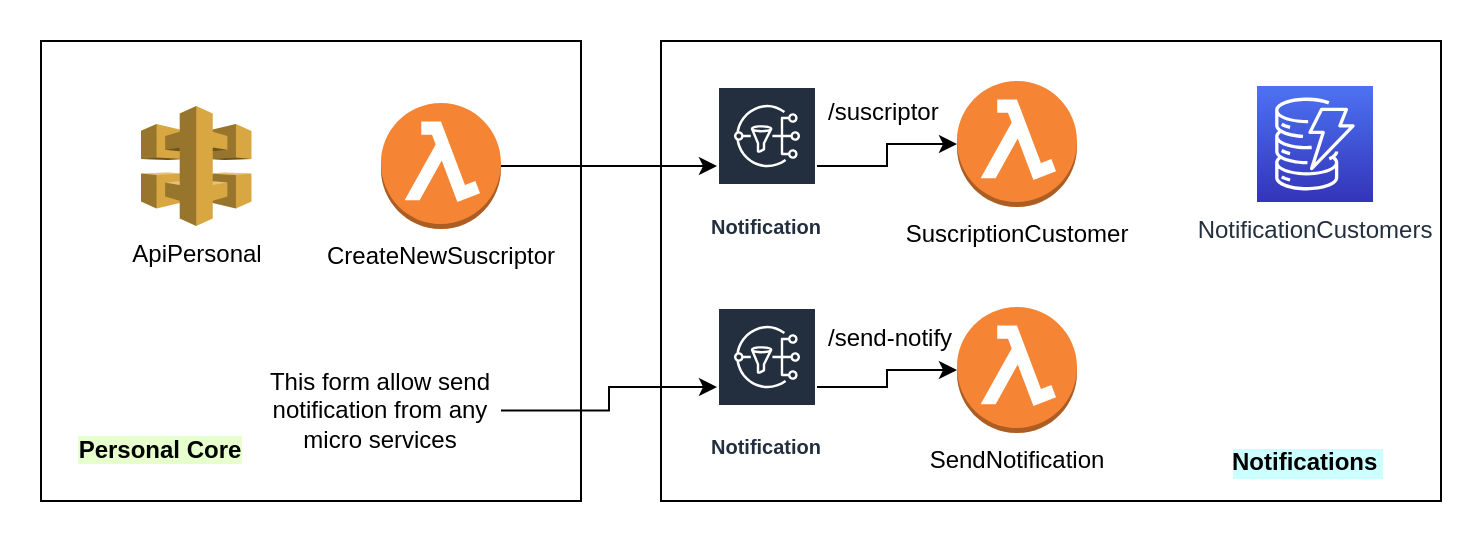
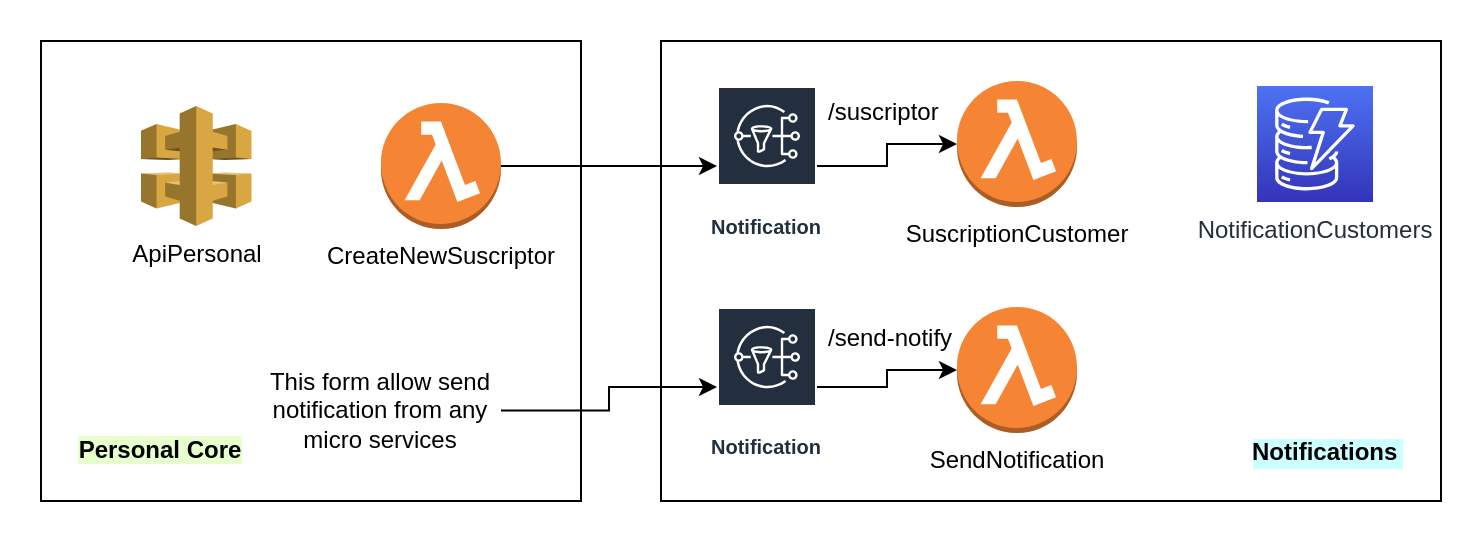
(1309, 461) -> (1329, 451)
